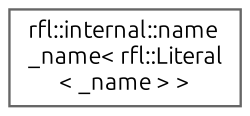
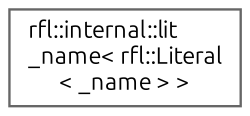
(125, 58) -> (125, 58)
